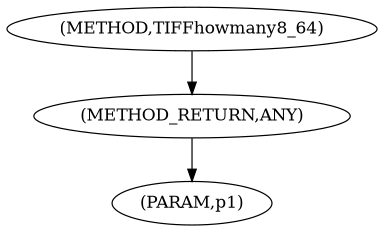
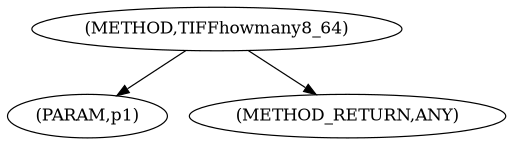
(192, 154) -> (157, 70)
